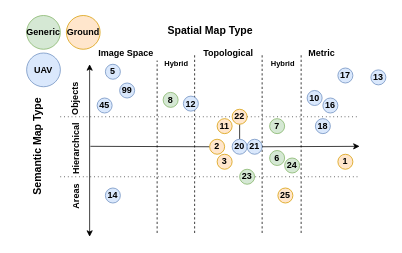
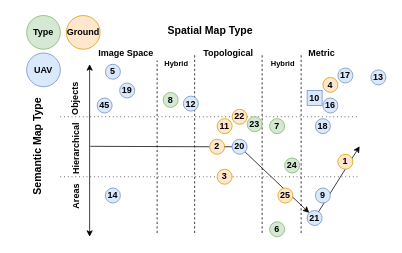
(44, 33) -> (44, 33)
none -> (330, 85)
(127, 90) -> (127, 90)
(315, 98) -> (315, 98)
(240, 132) -> (229, 147)
(255, 147) -> (315, 218)
(277, 158) -> (277, 229)
(225, 162) -> (225, 177)
(247, 177) -> (255, 124)
none -> (323, 195)
